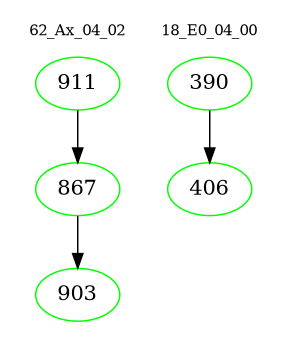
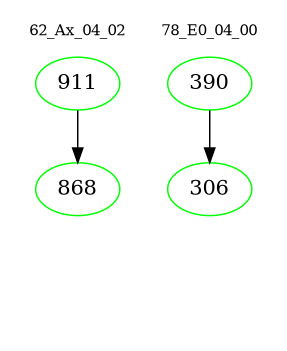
(210, 32) -> (210, 32)
(78, 189) -> (78, 189)
(210, 189) -> (210, 189)
(78, 295) -> none
